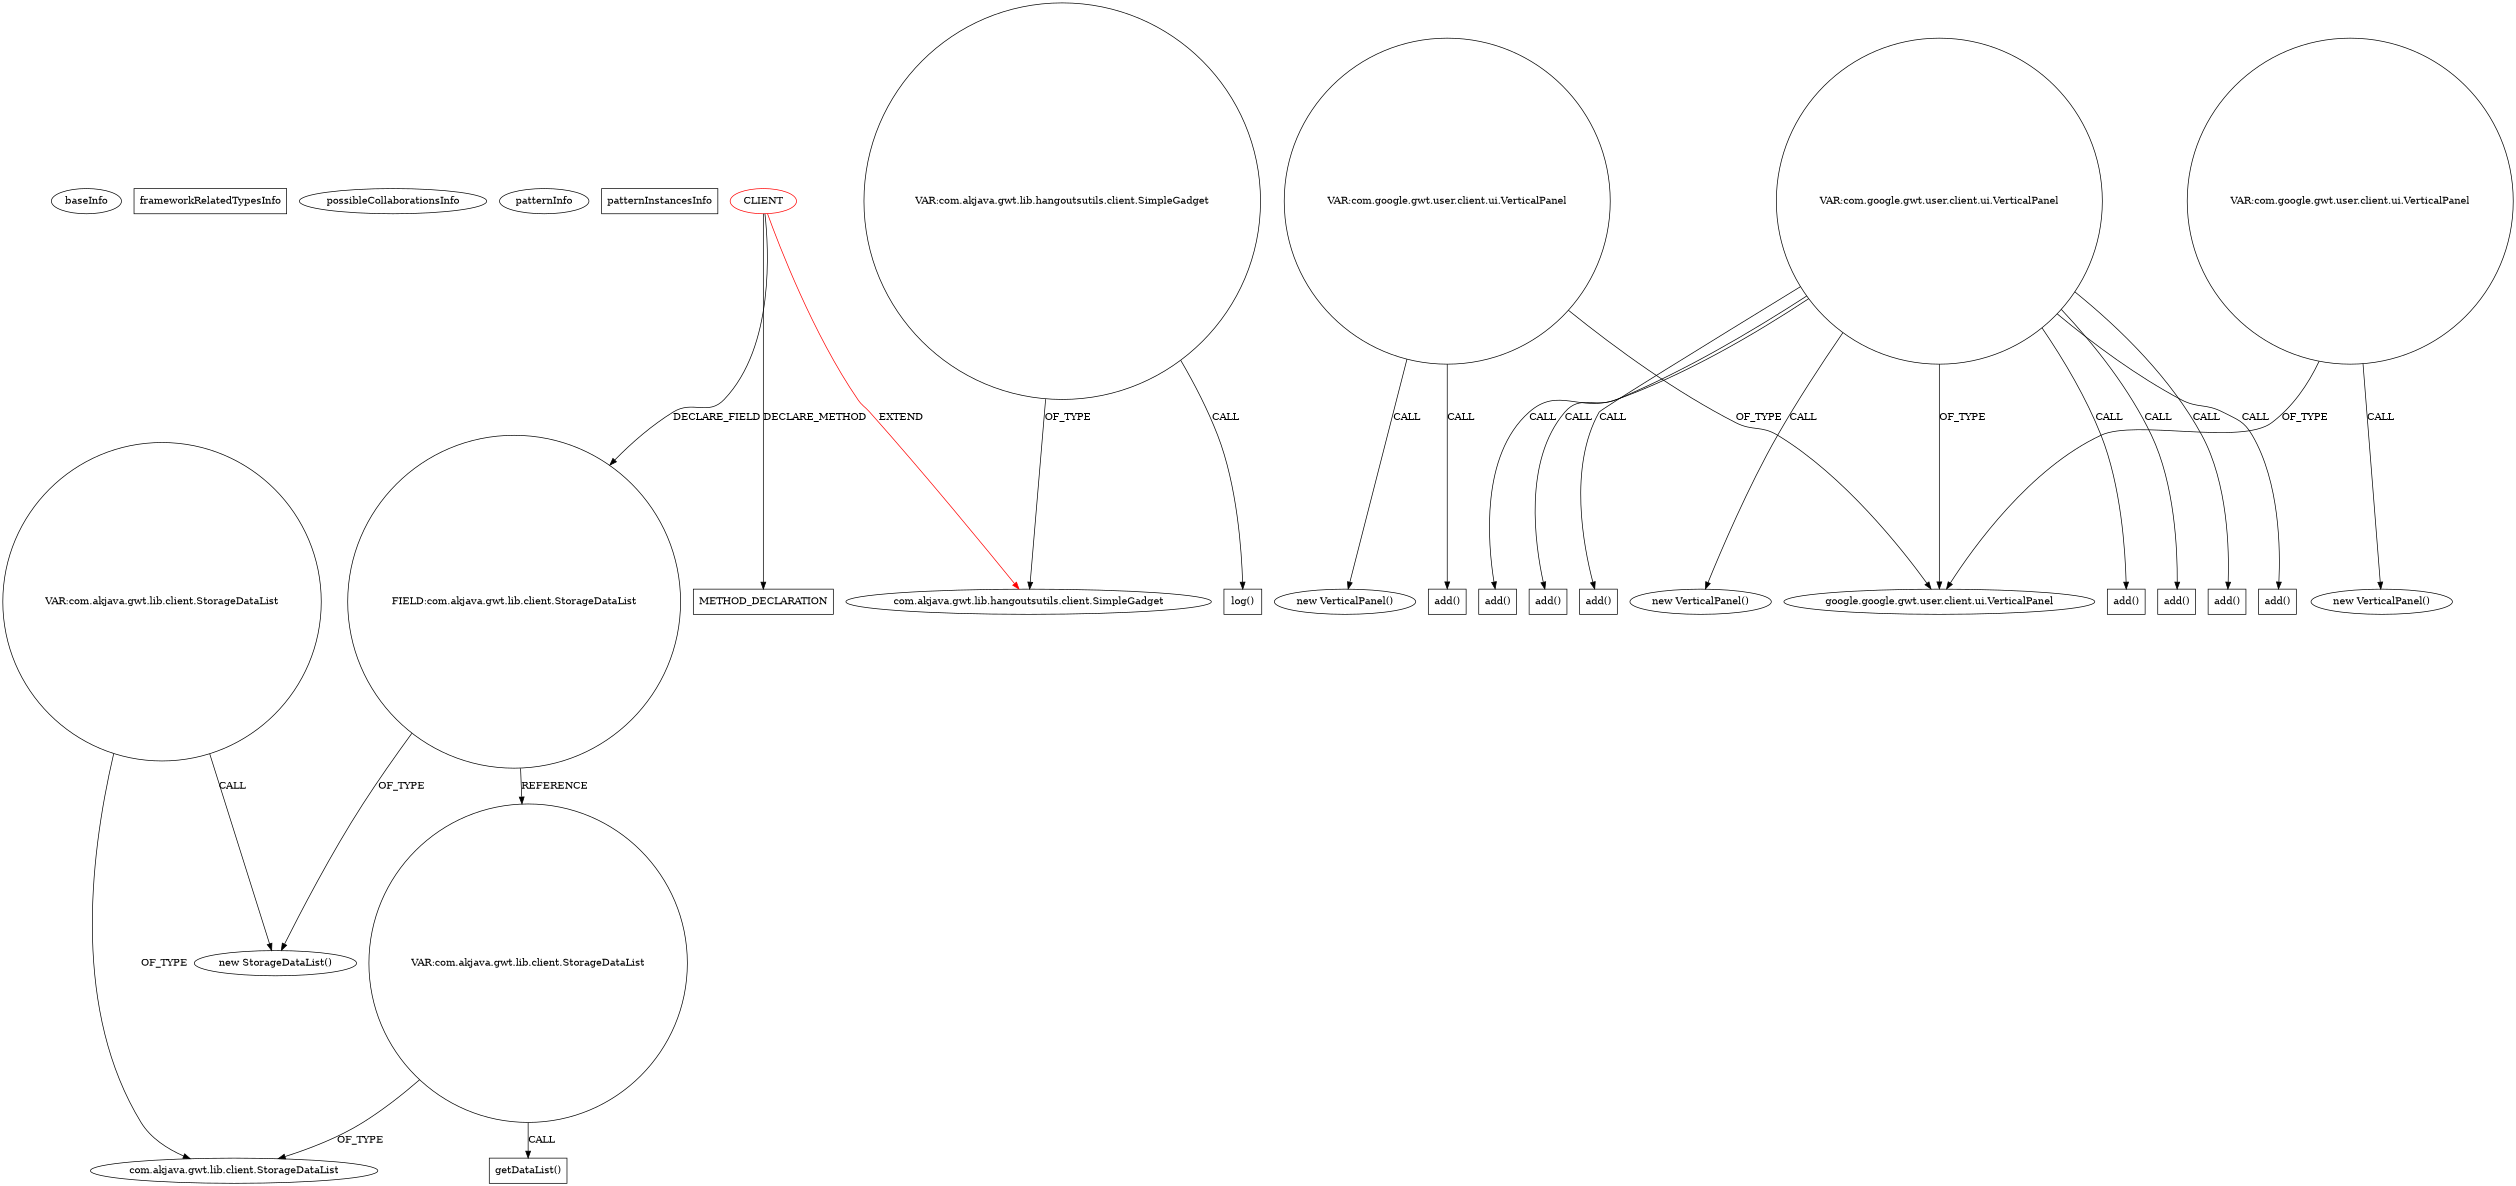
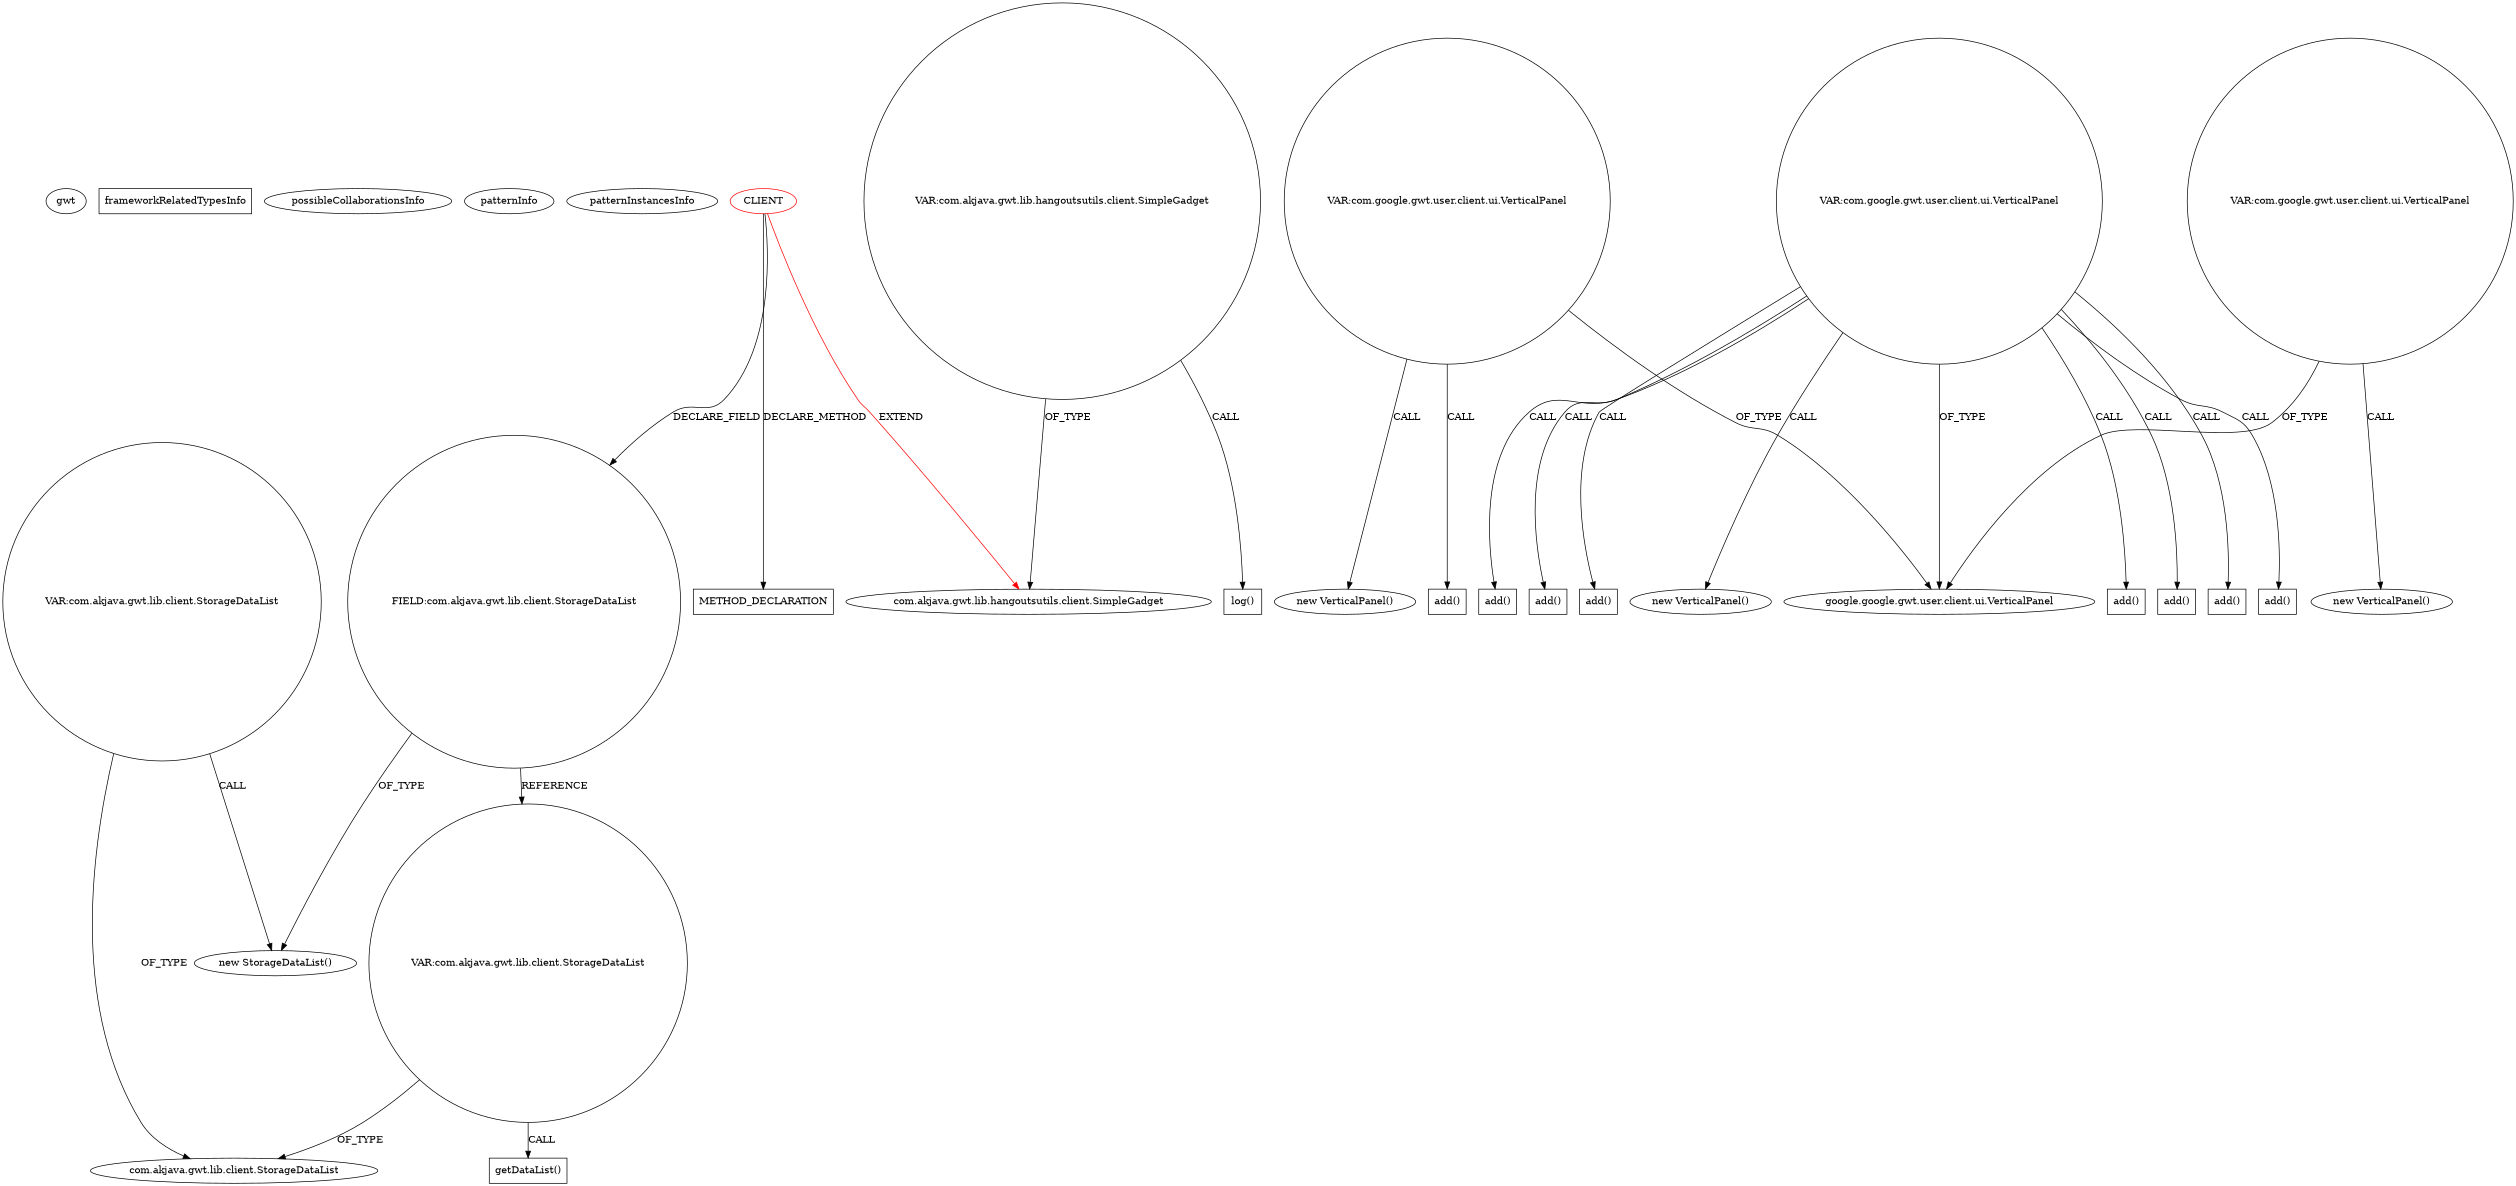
(86, 201) -> (66, 201)
(660, 201) -> (642, 201)
